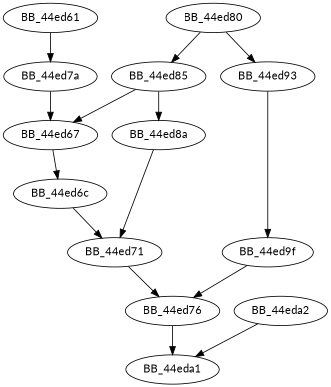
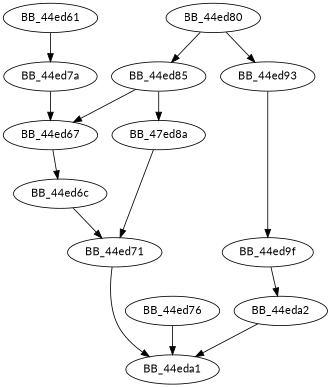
(159, 135) -> (159, 135)
(141, 279) -> (114, 315)
(224, 279) -> (273, 278)
